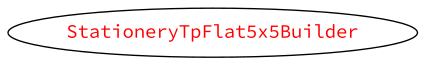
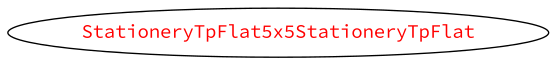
(213, 33) -> (278, 33)
